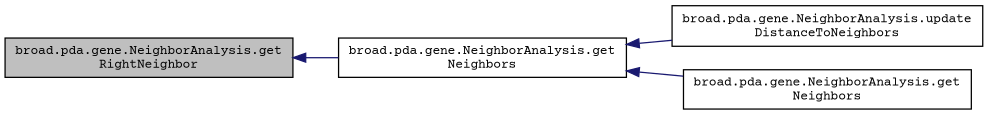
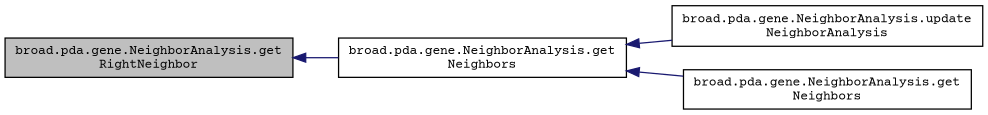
(827, 26) -> (827, 26)
